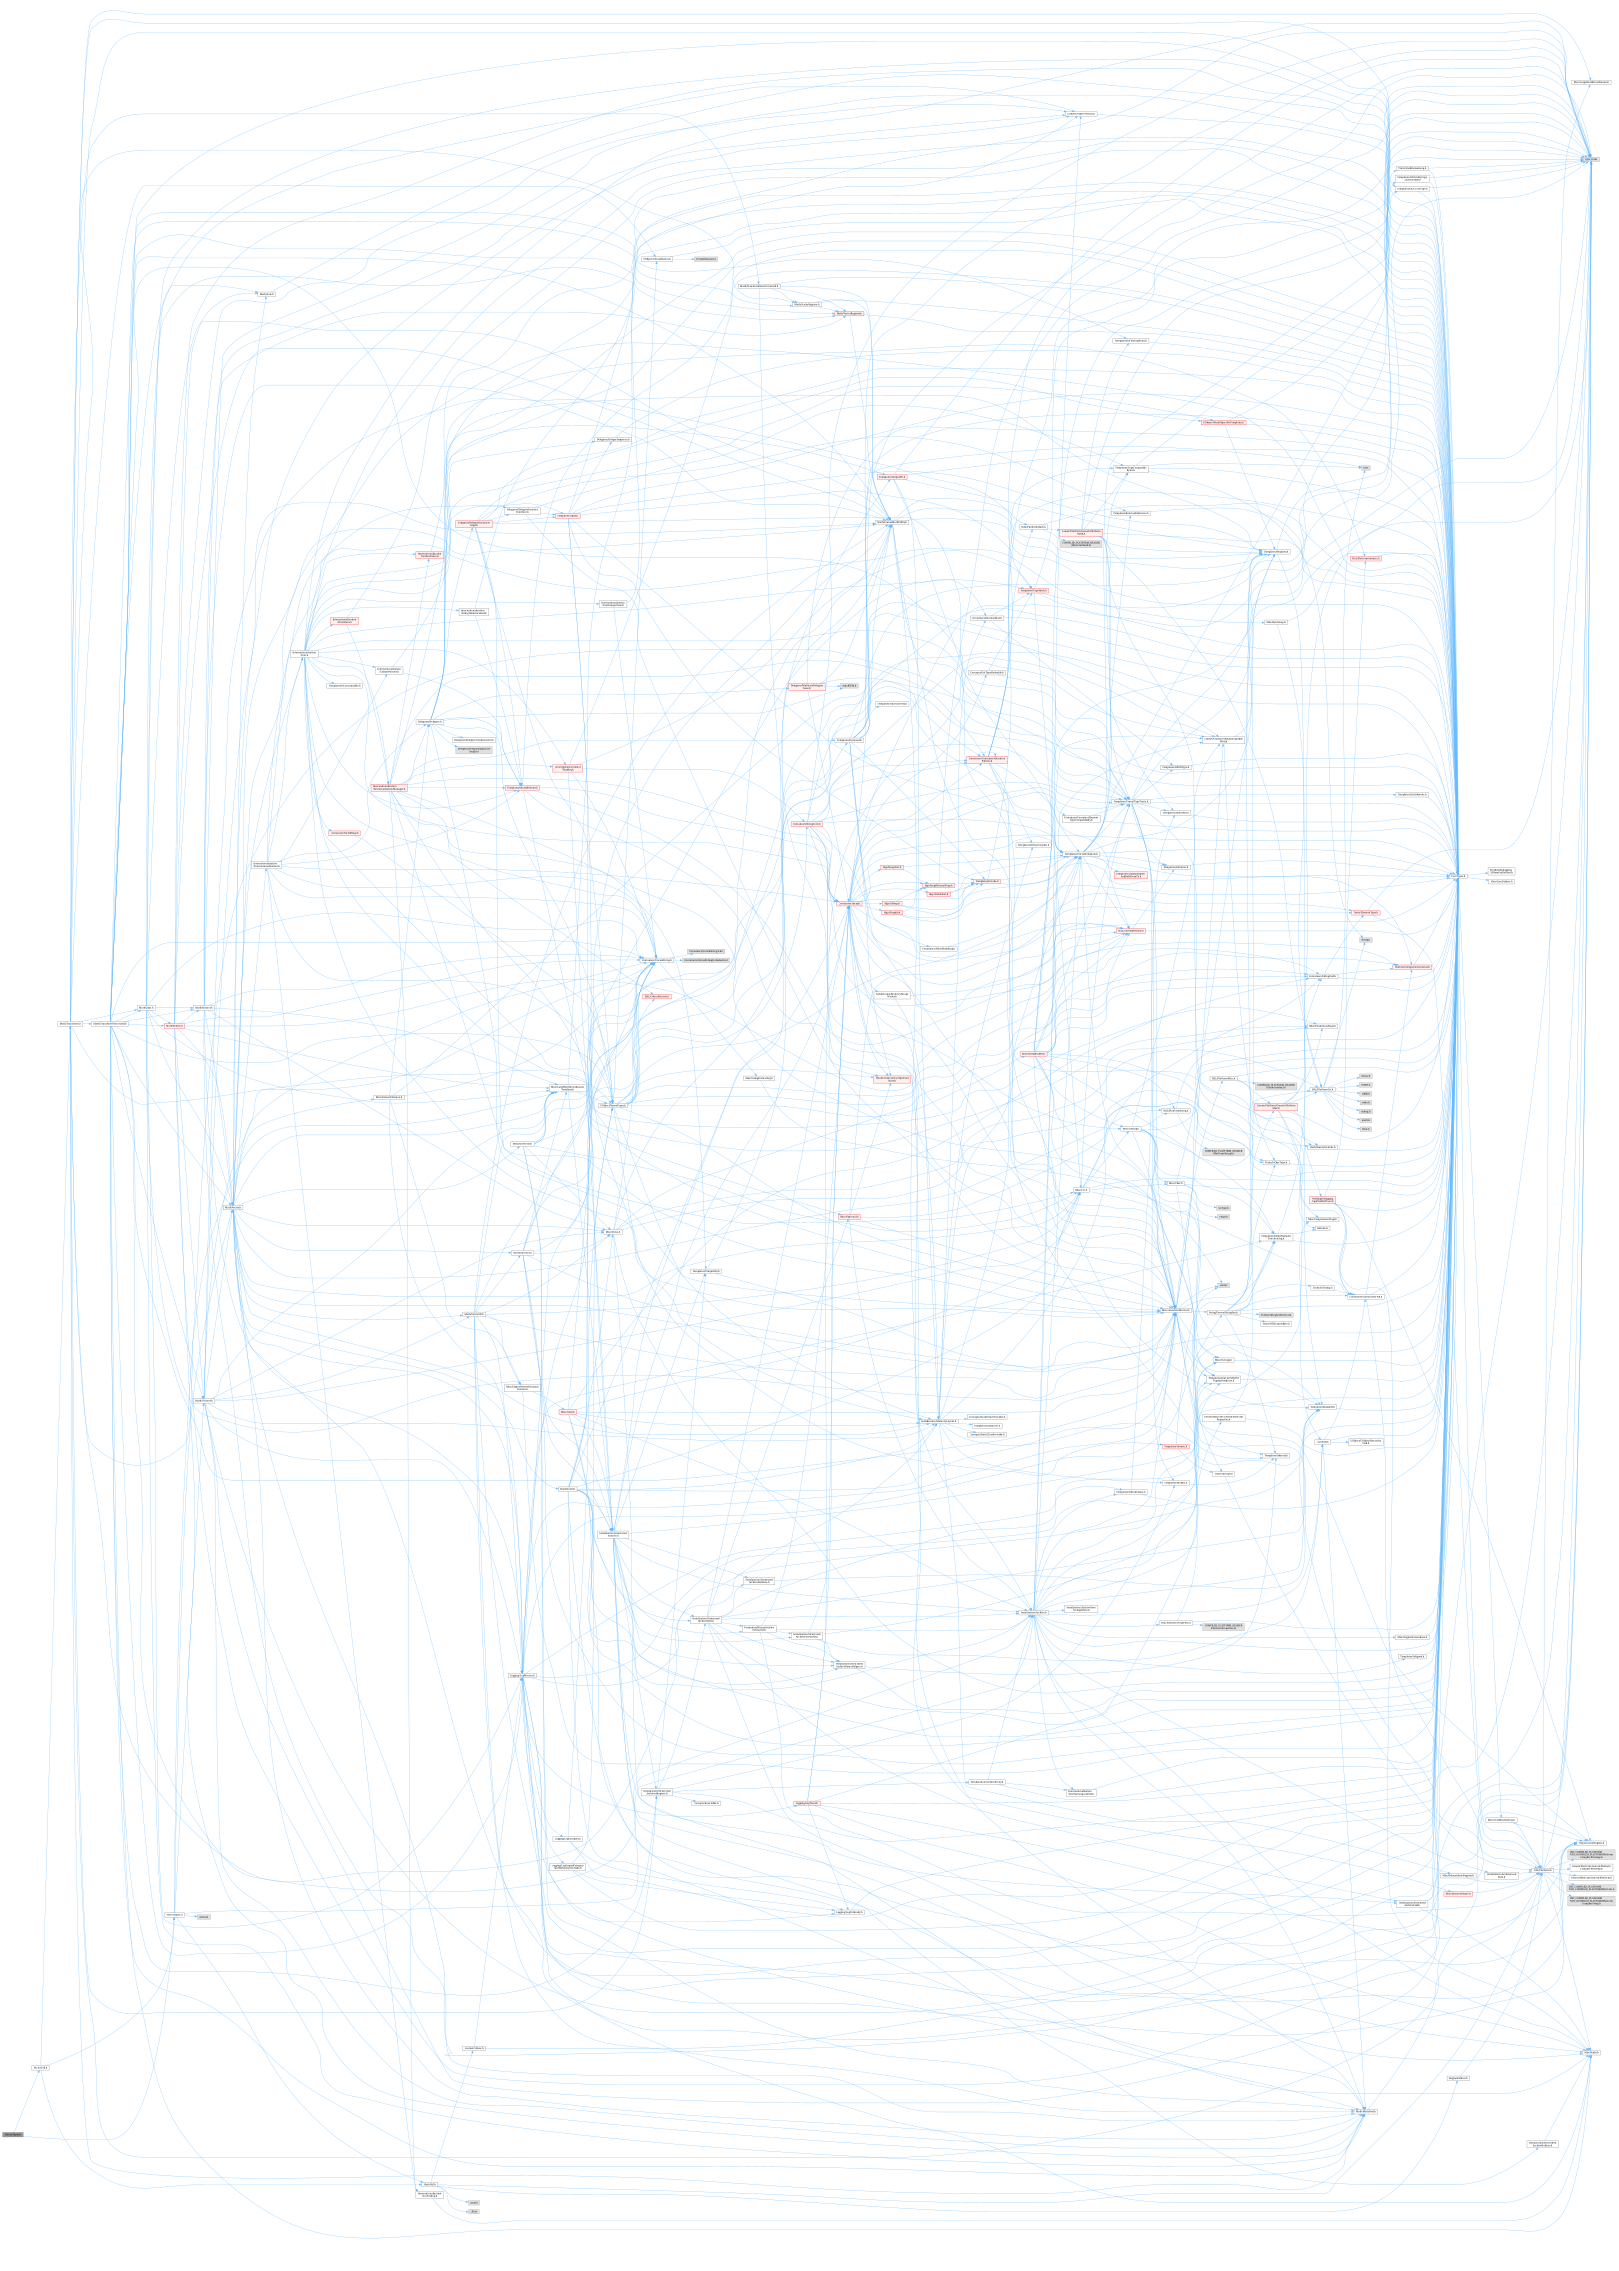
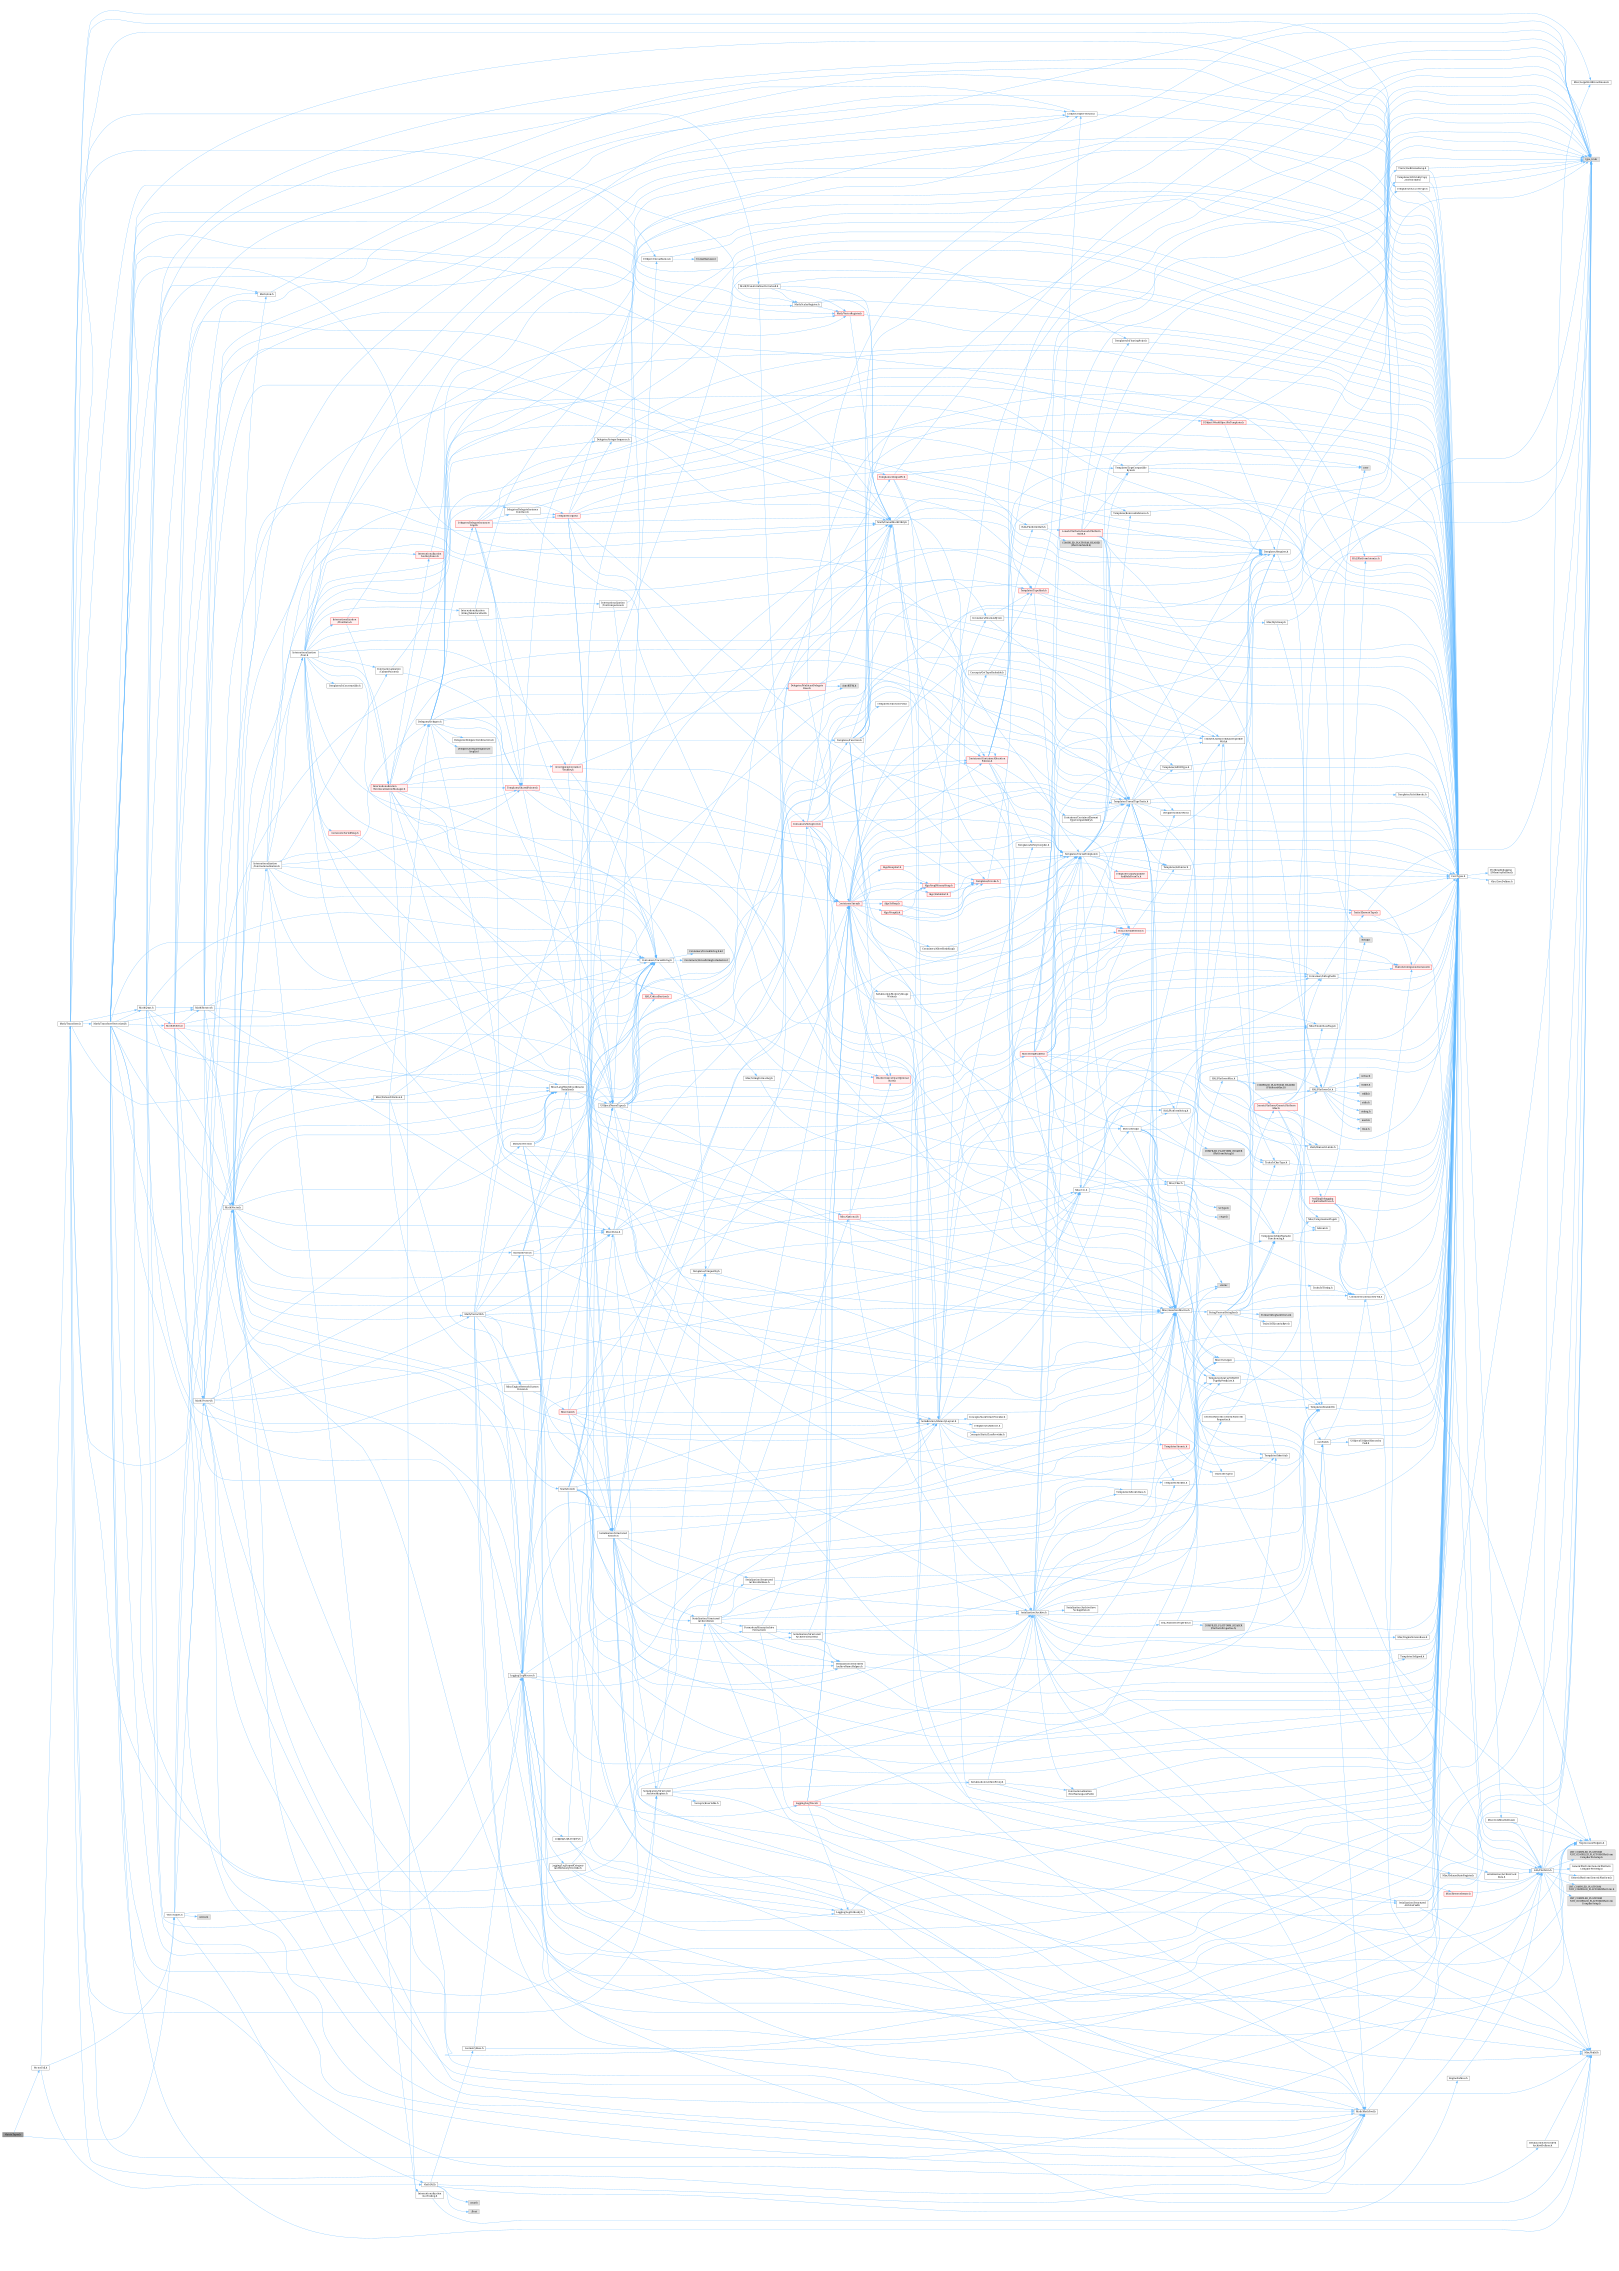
(849, 740) -> (849, 740)
